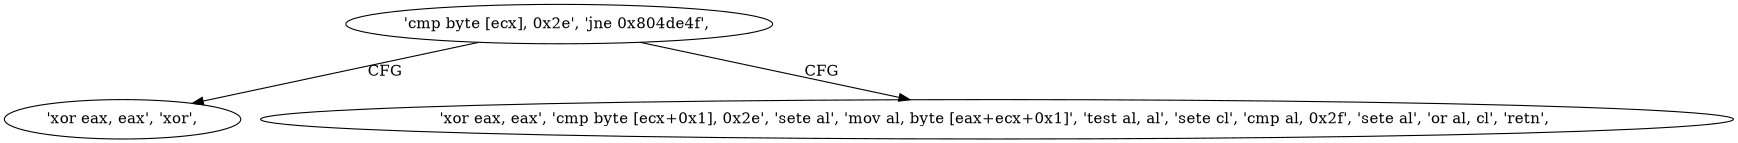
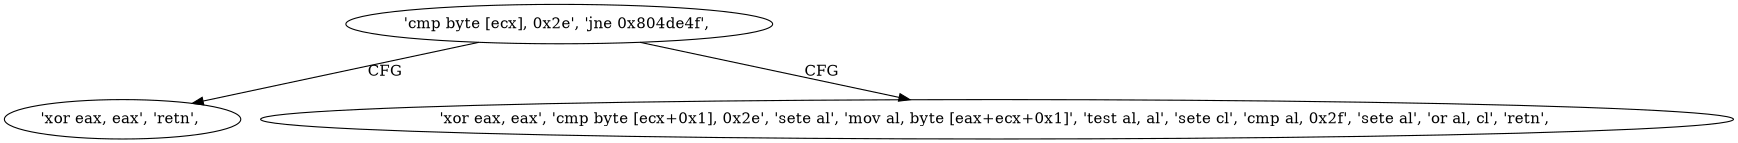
(123, 119) -> (123, 119)
